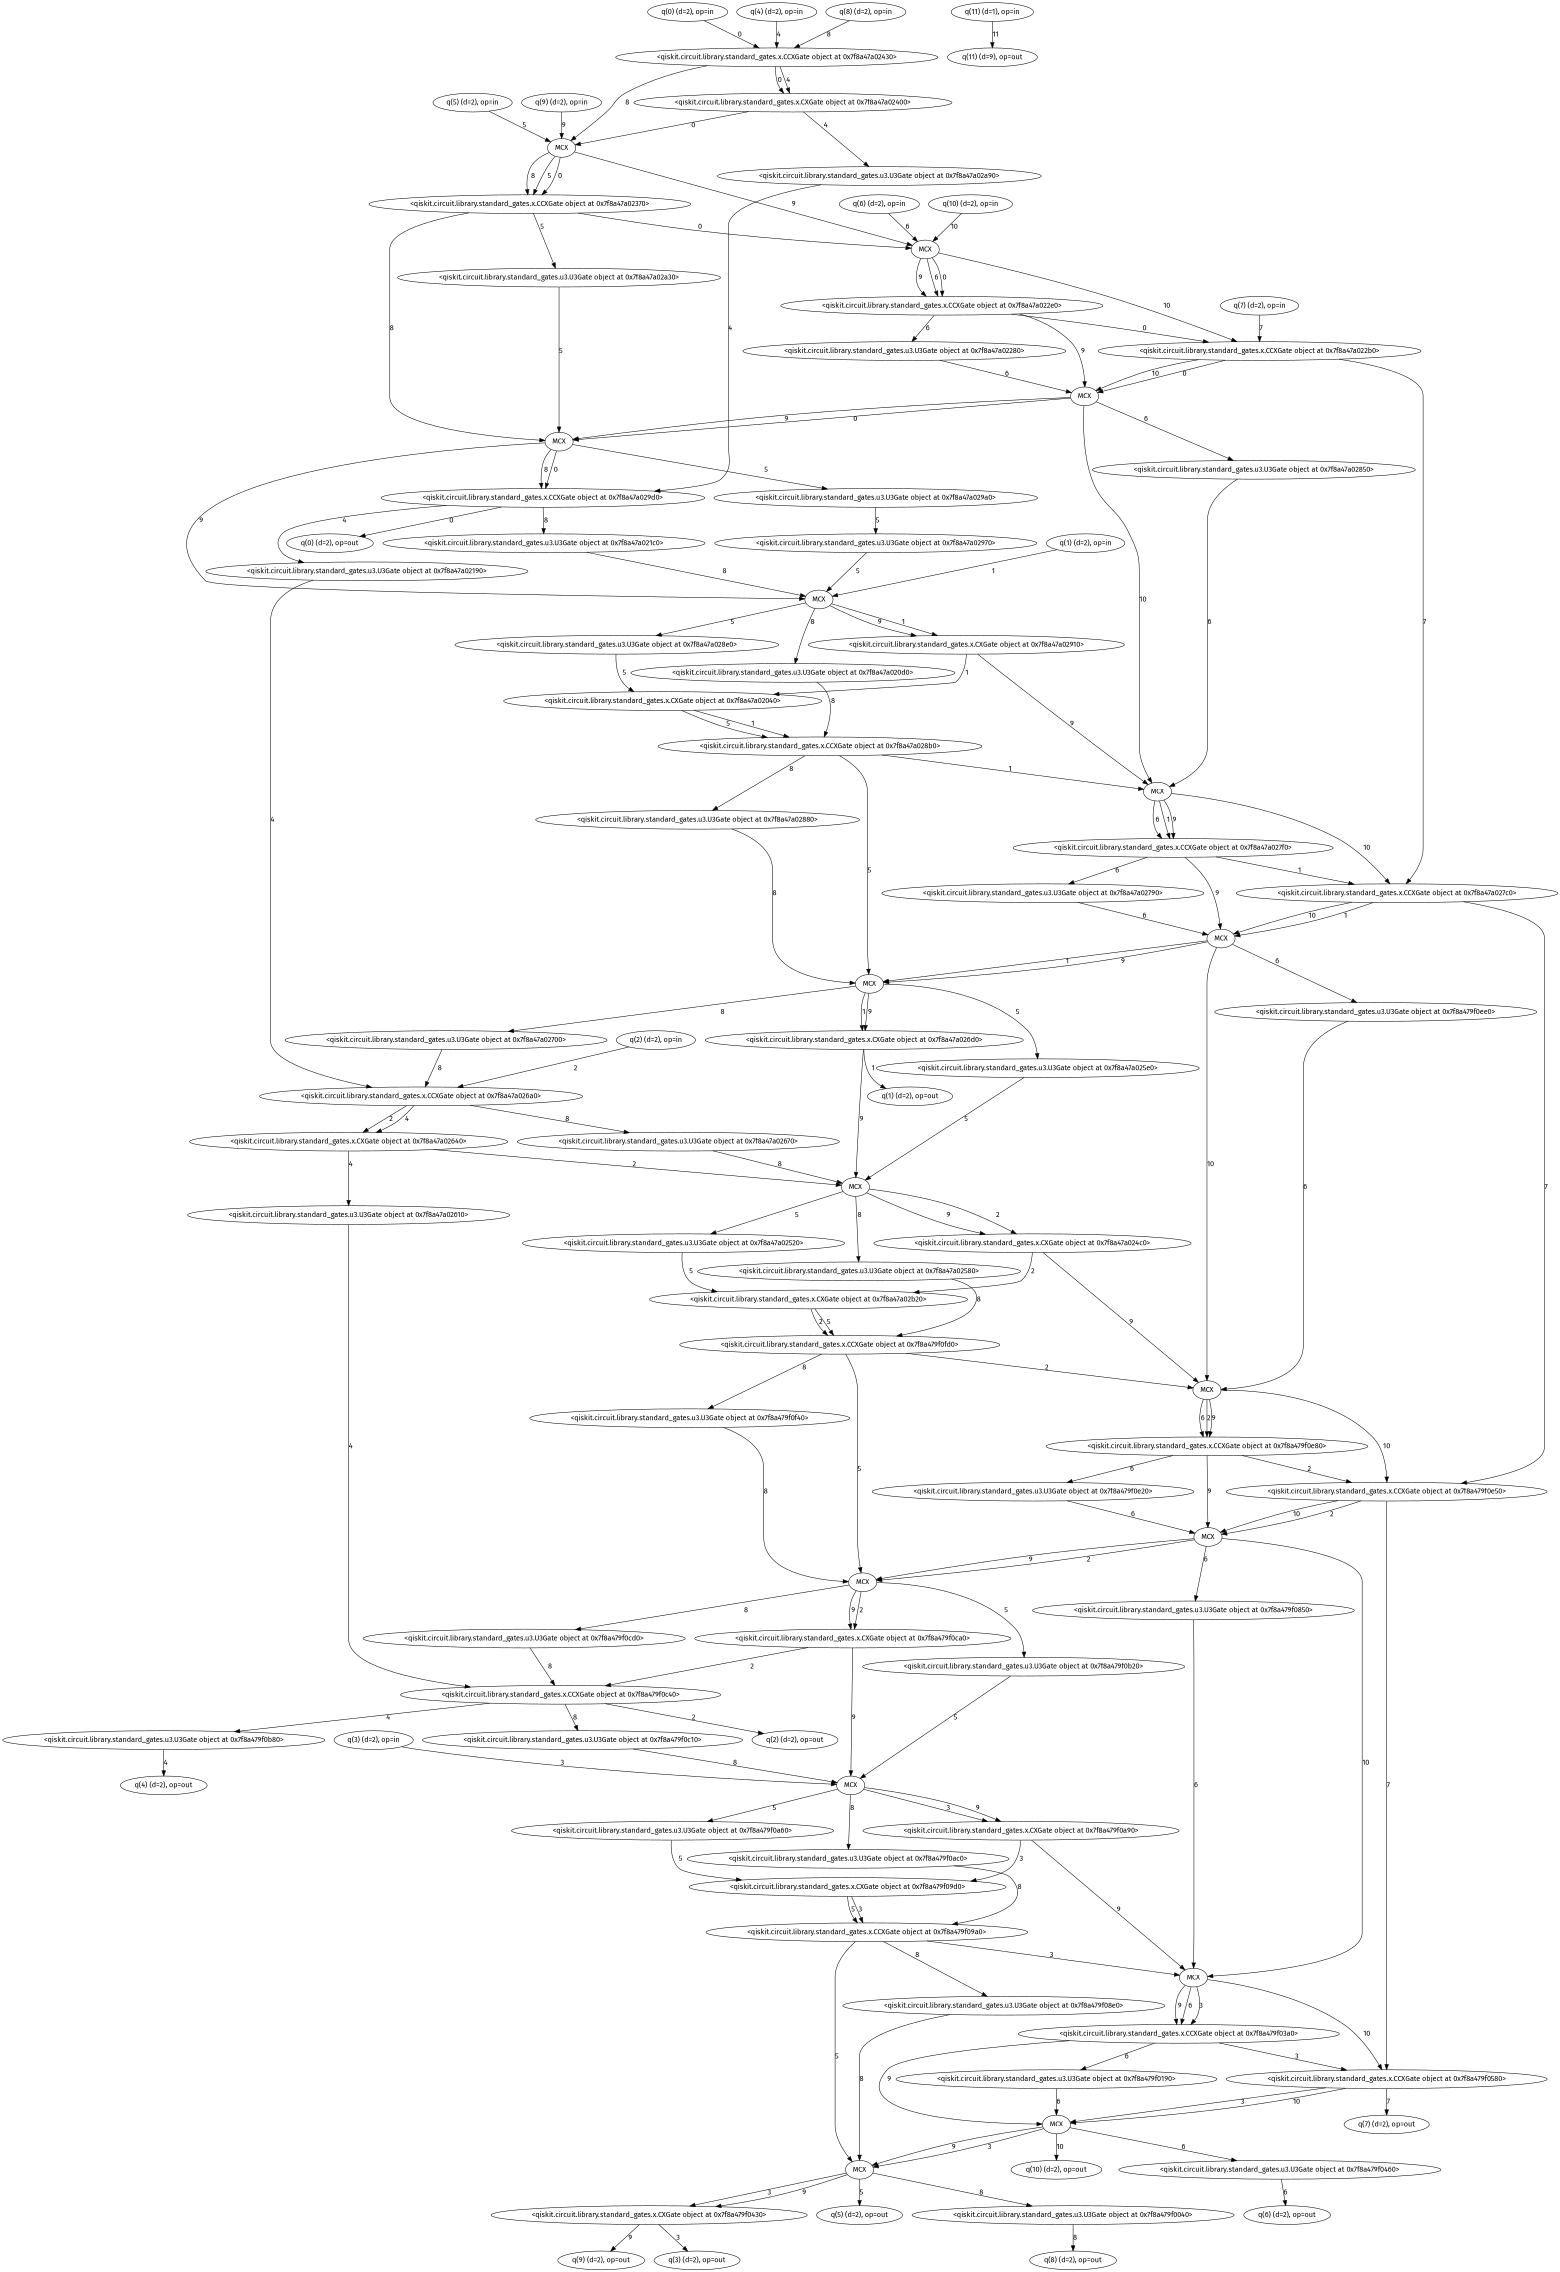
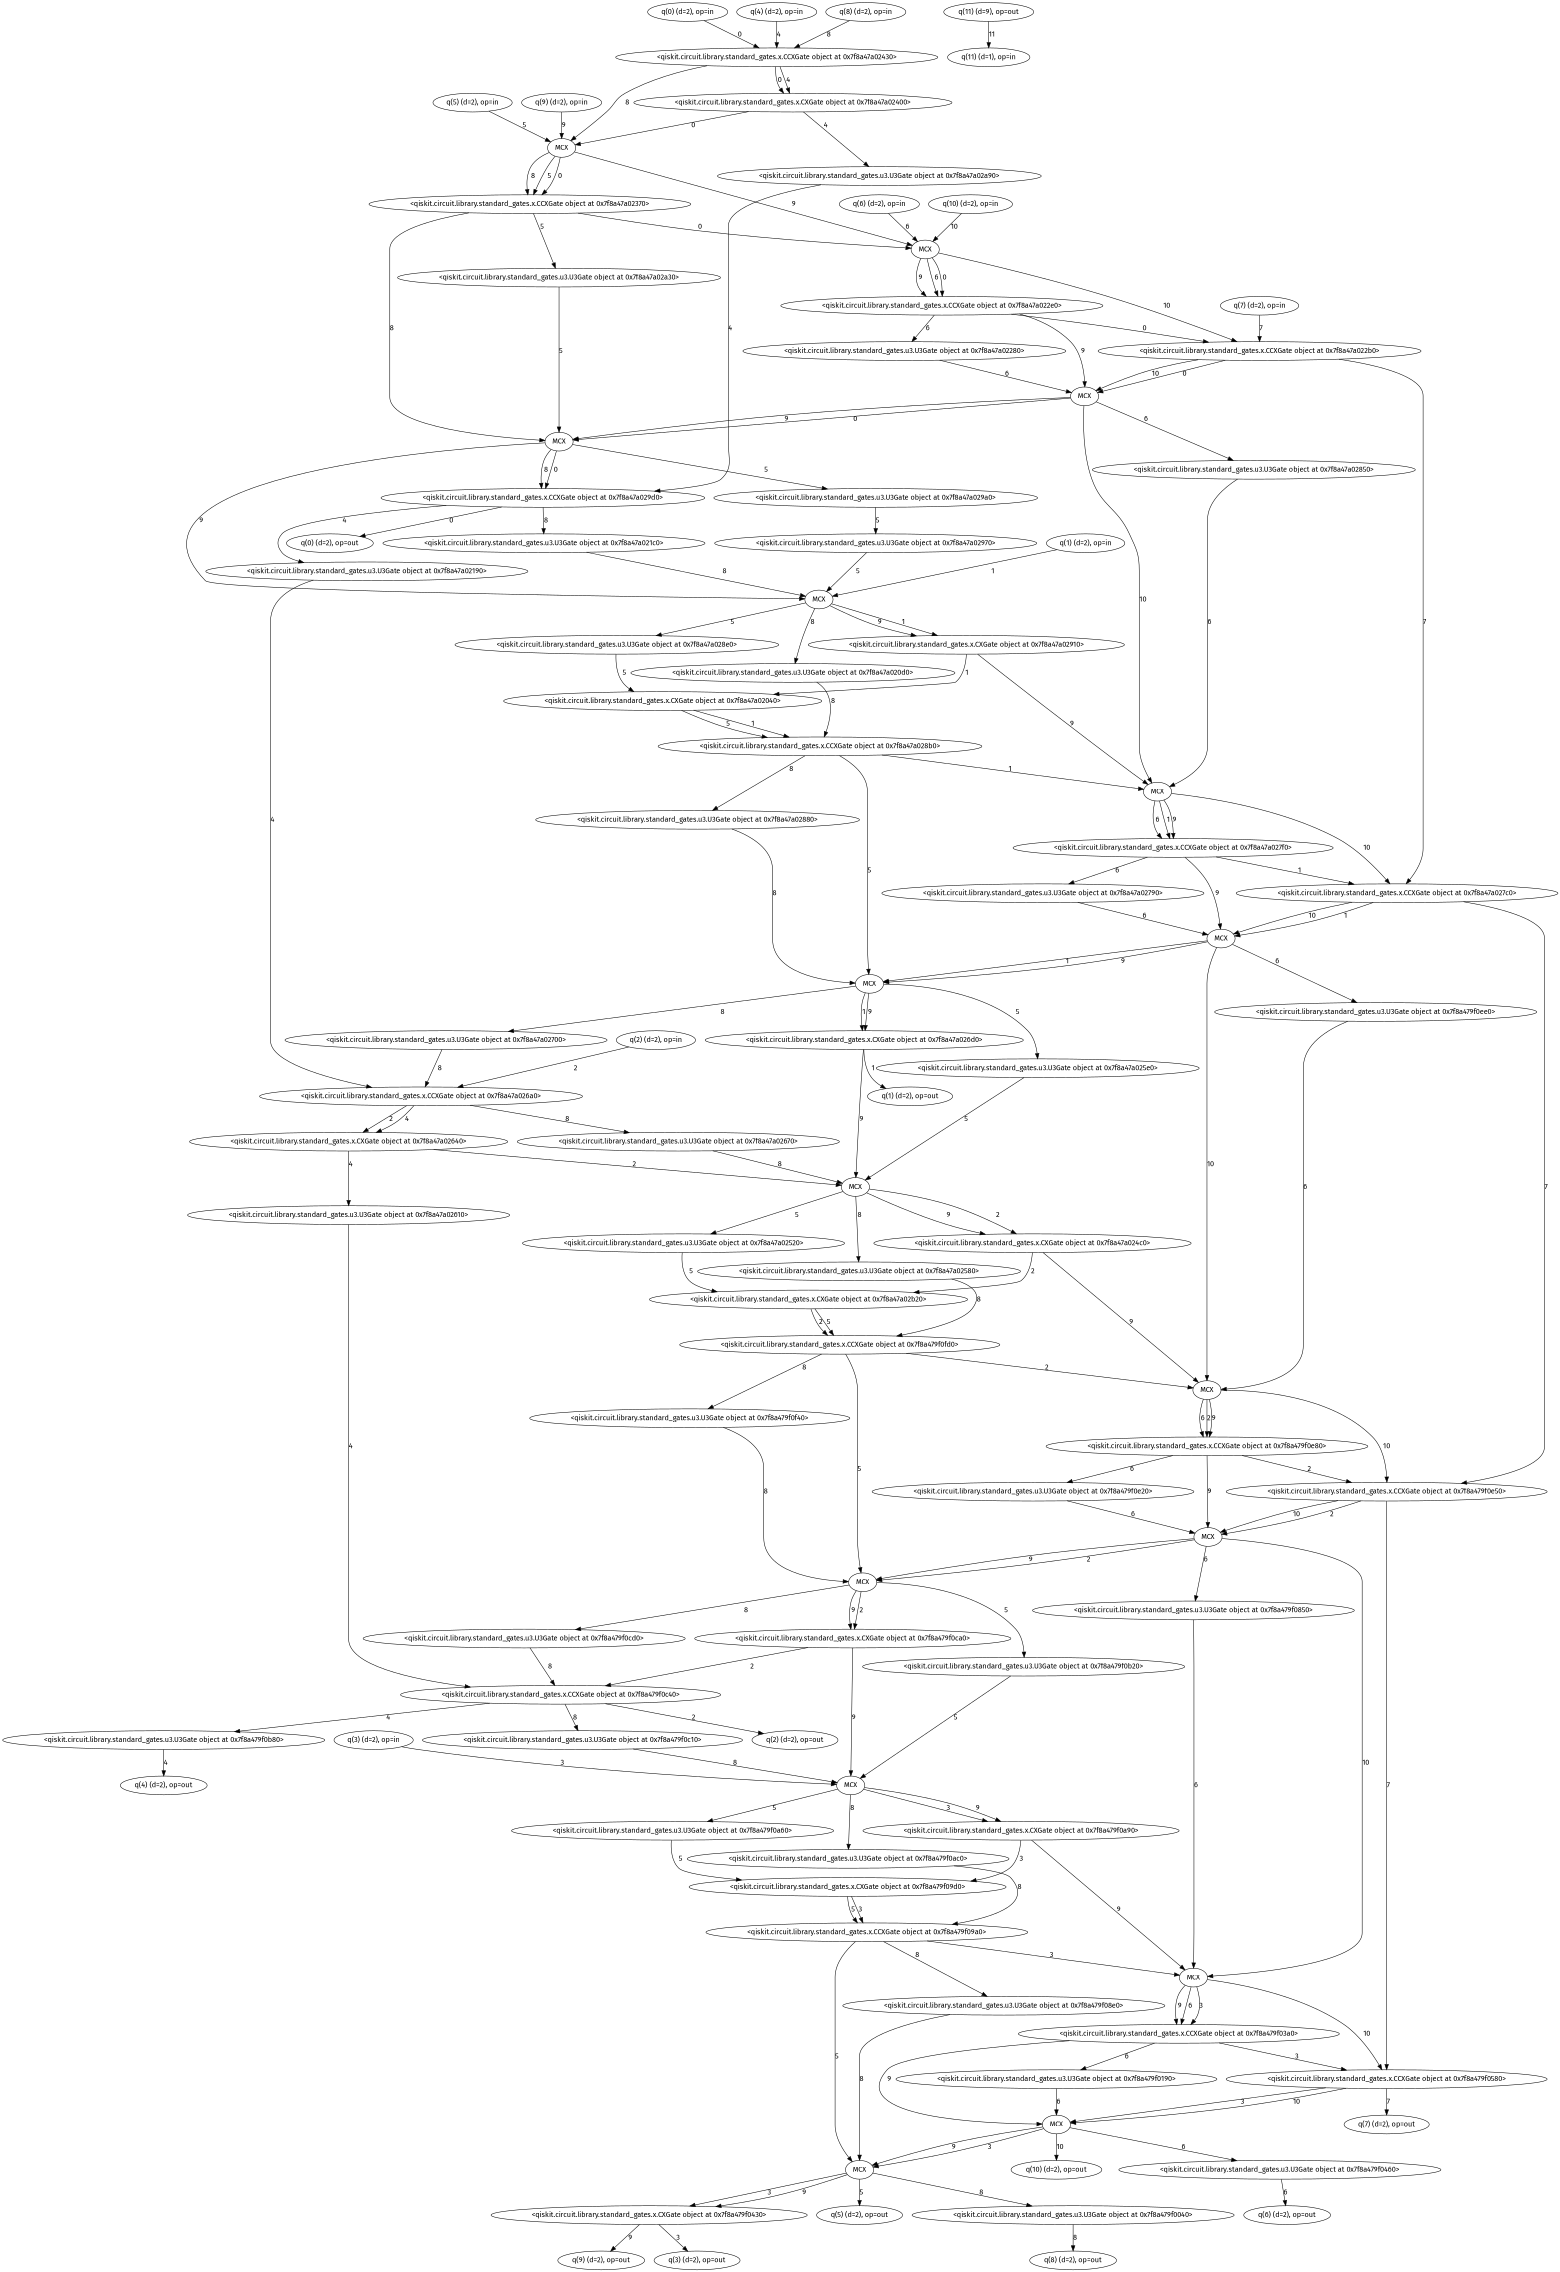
(992, 32) -> (989, 32)
